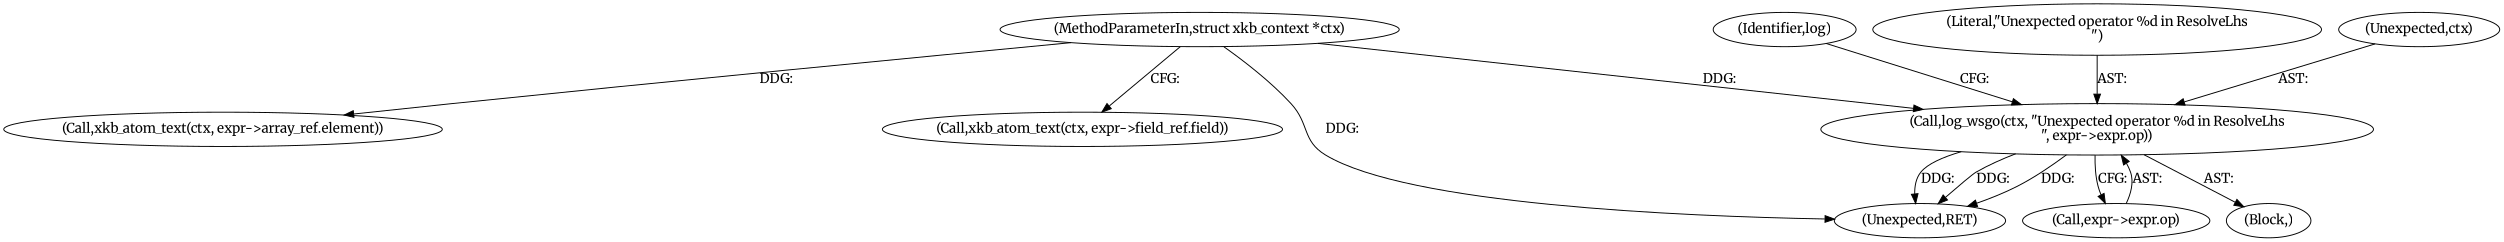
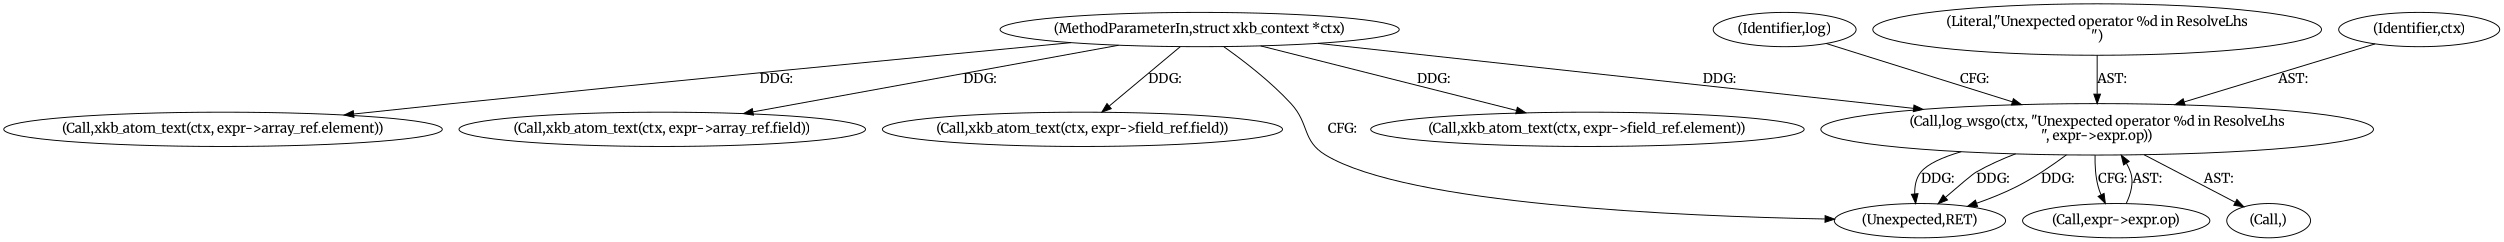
(2419, 30) -> (2419, 30)
(1167, 79) -> (1167, 79)
none -> (662, 129)
(1344, 129) -> (1344, 129)
none -> (1587, 129)
(2269, 221) -> (2269, 221)
